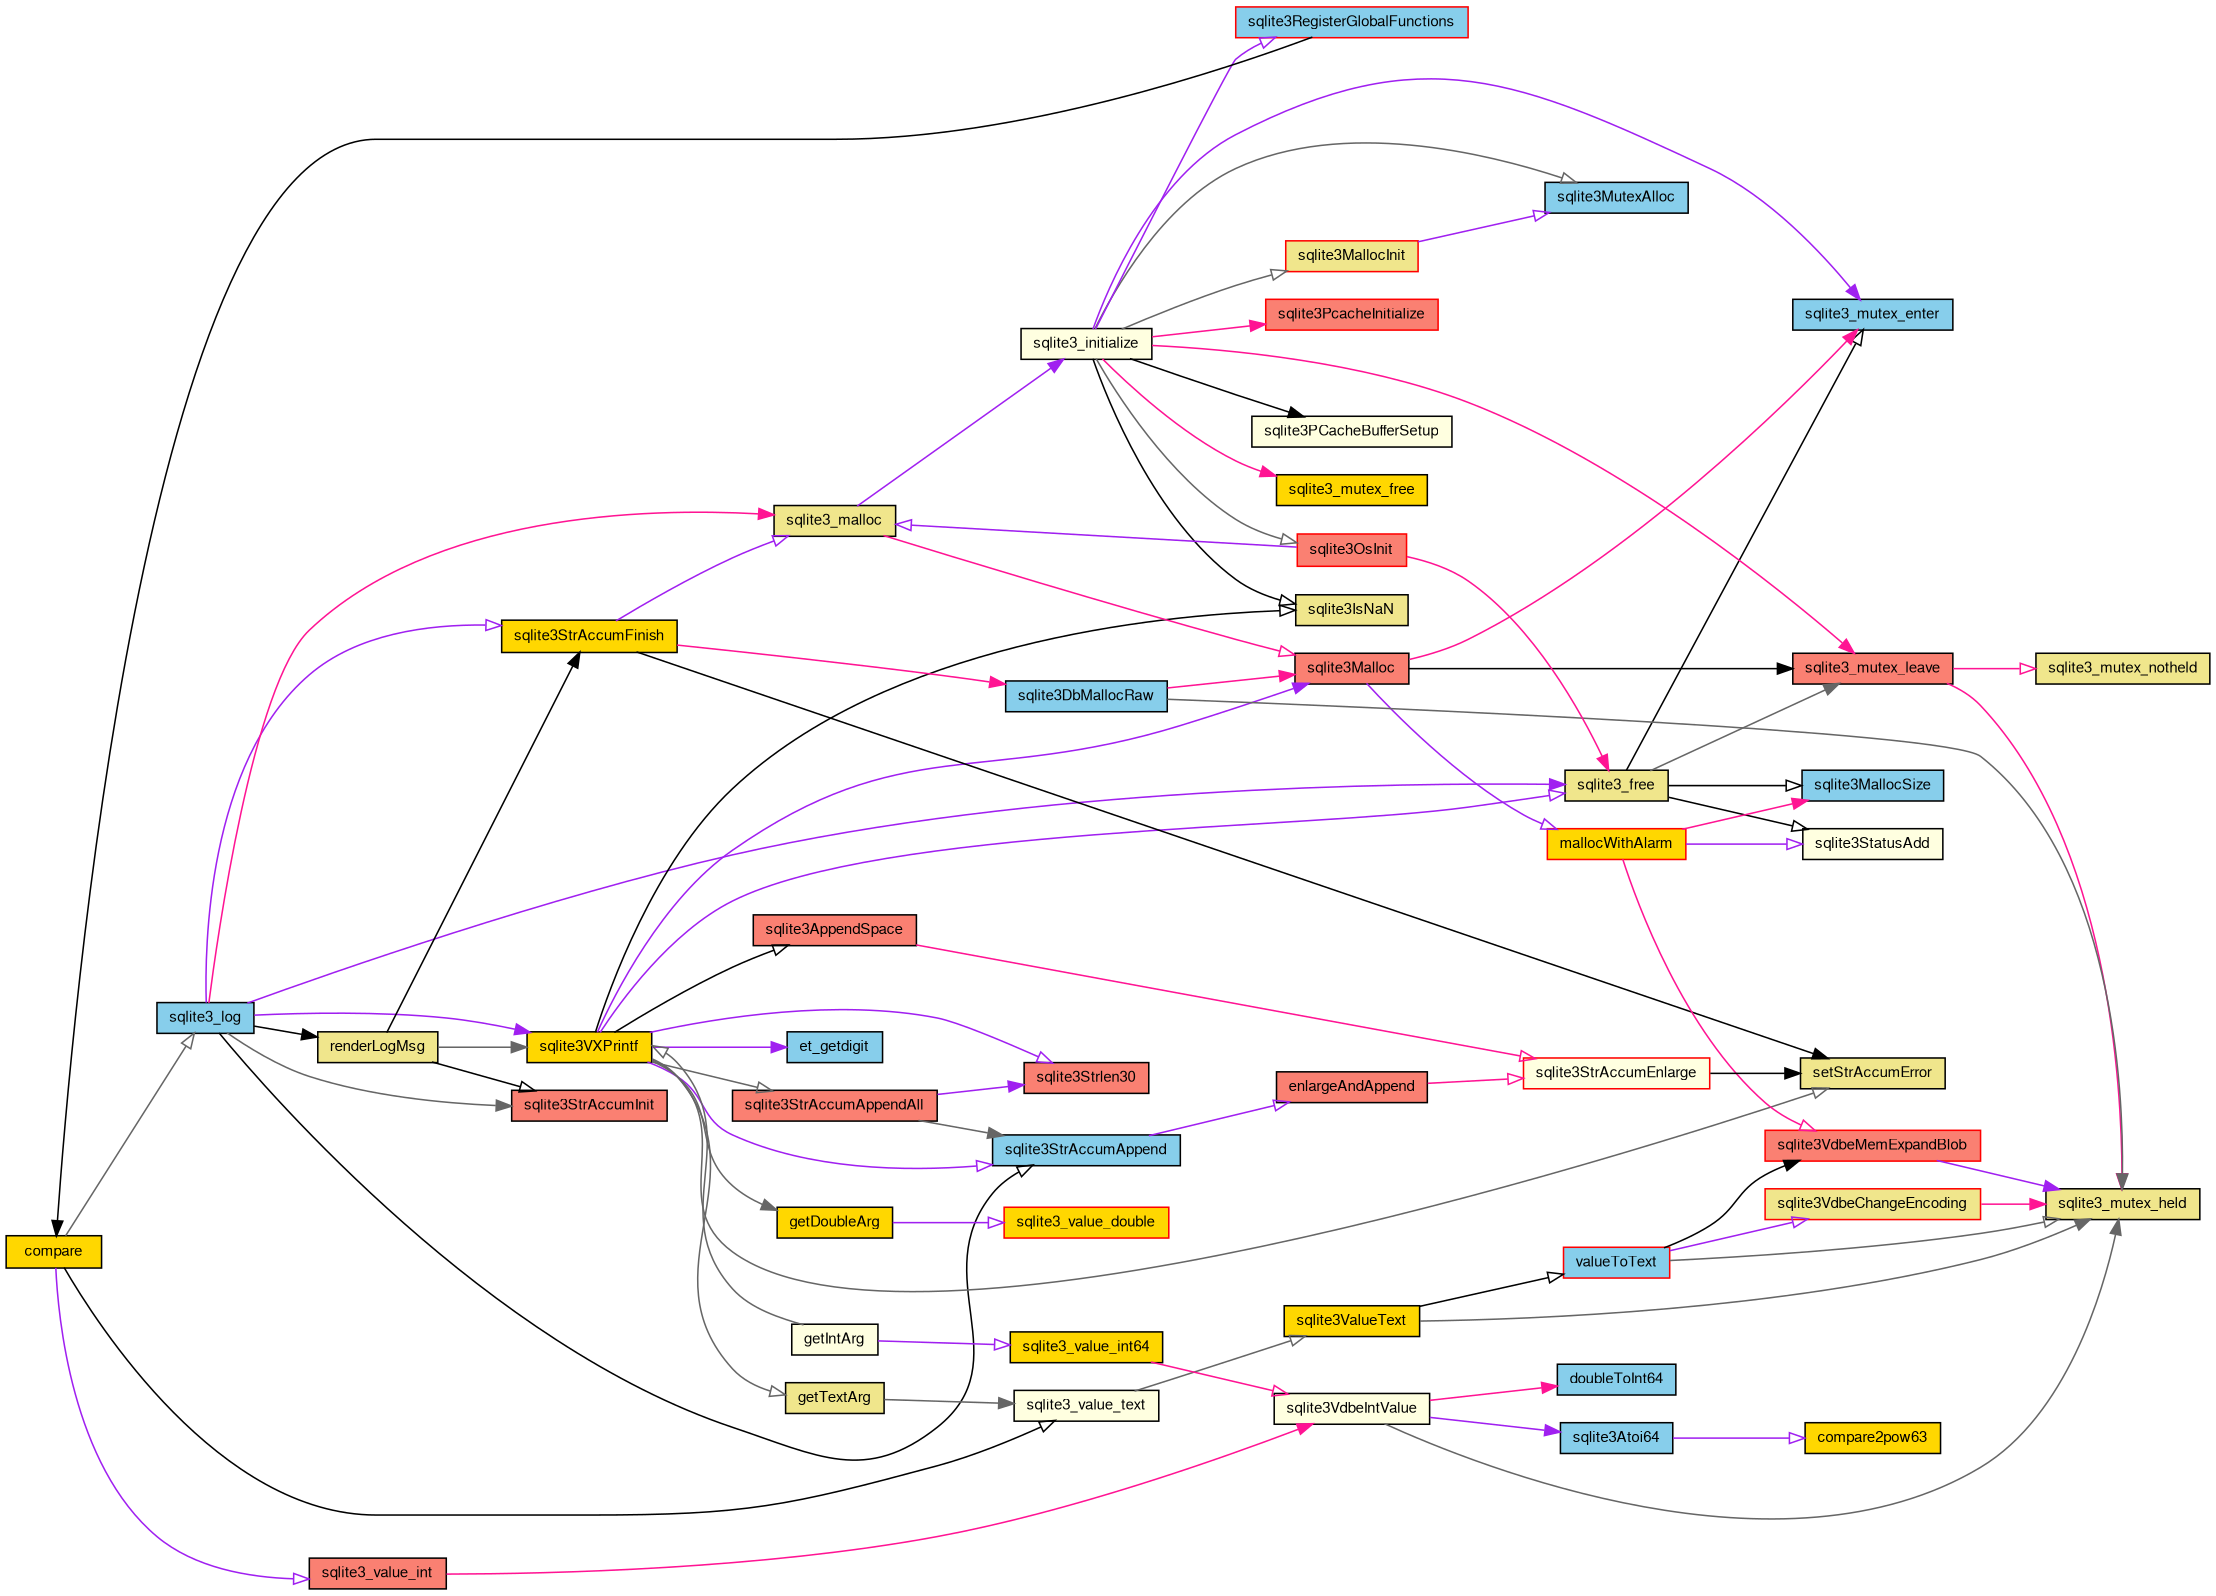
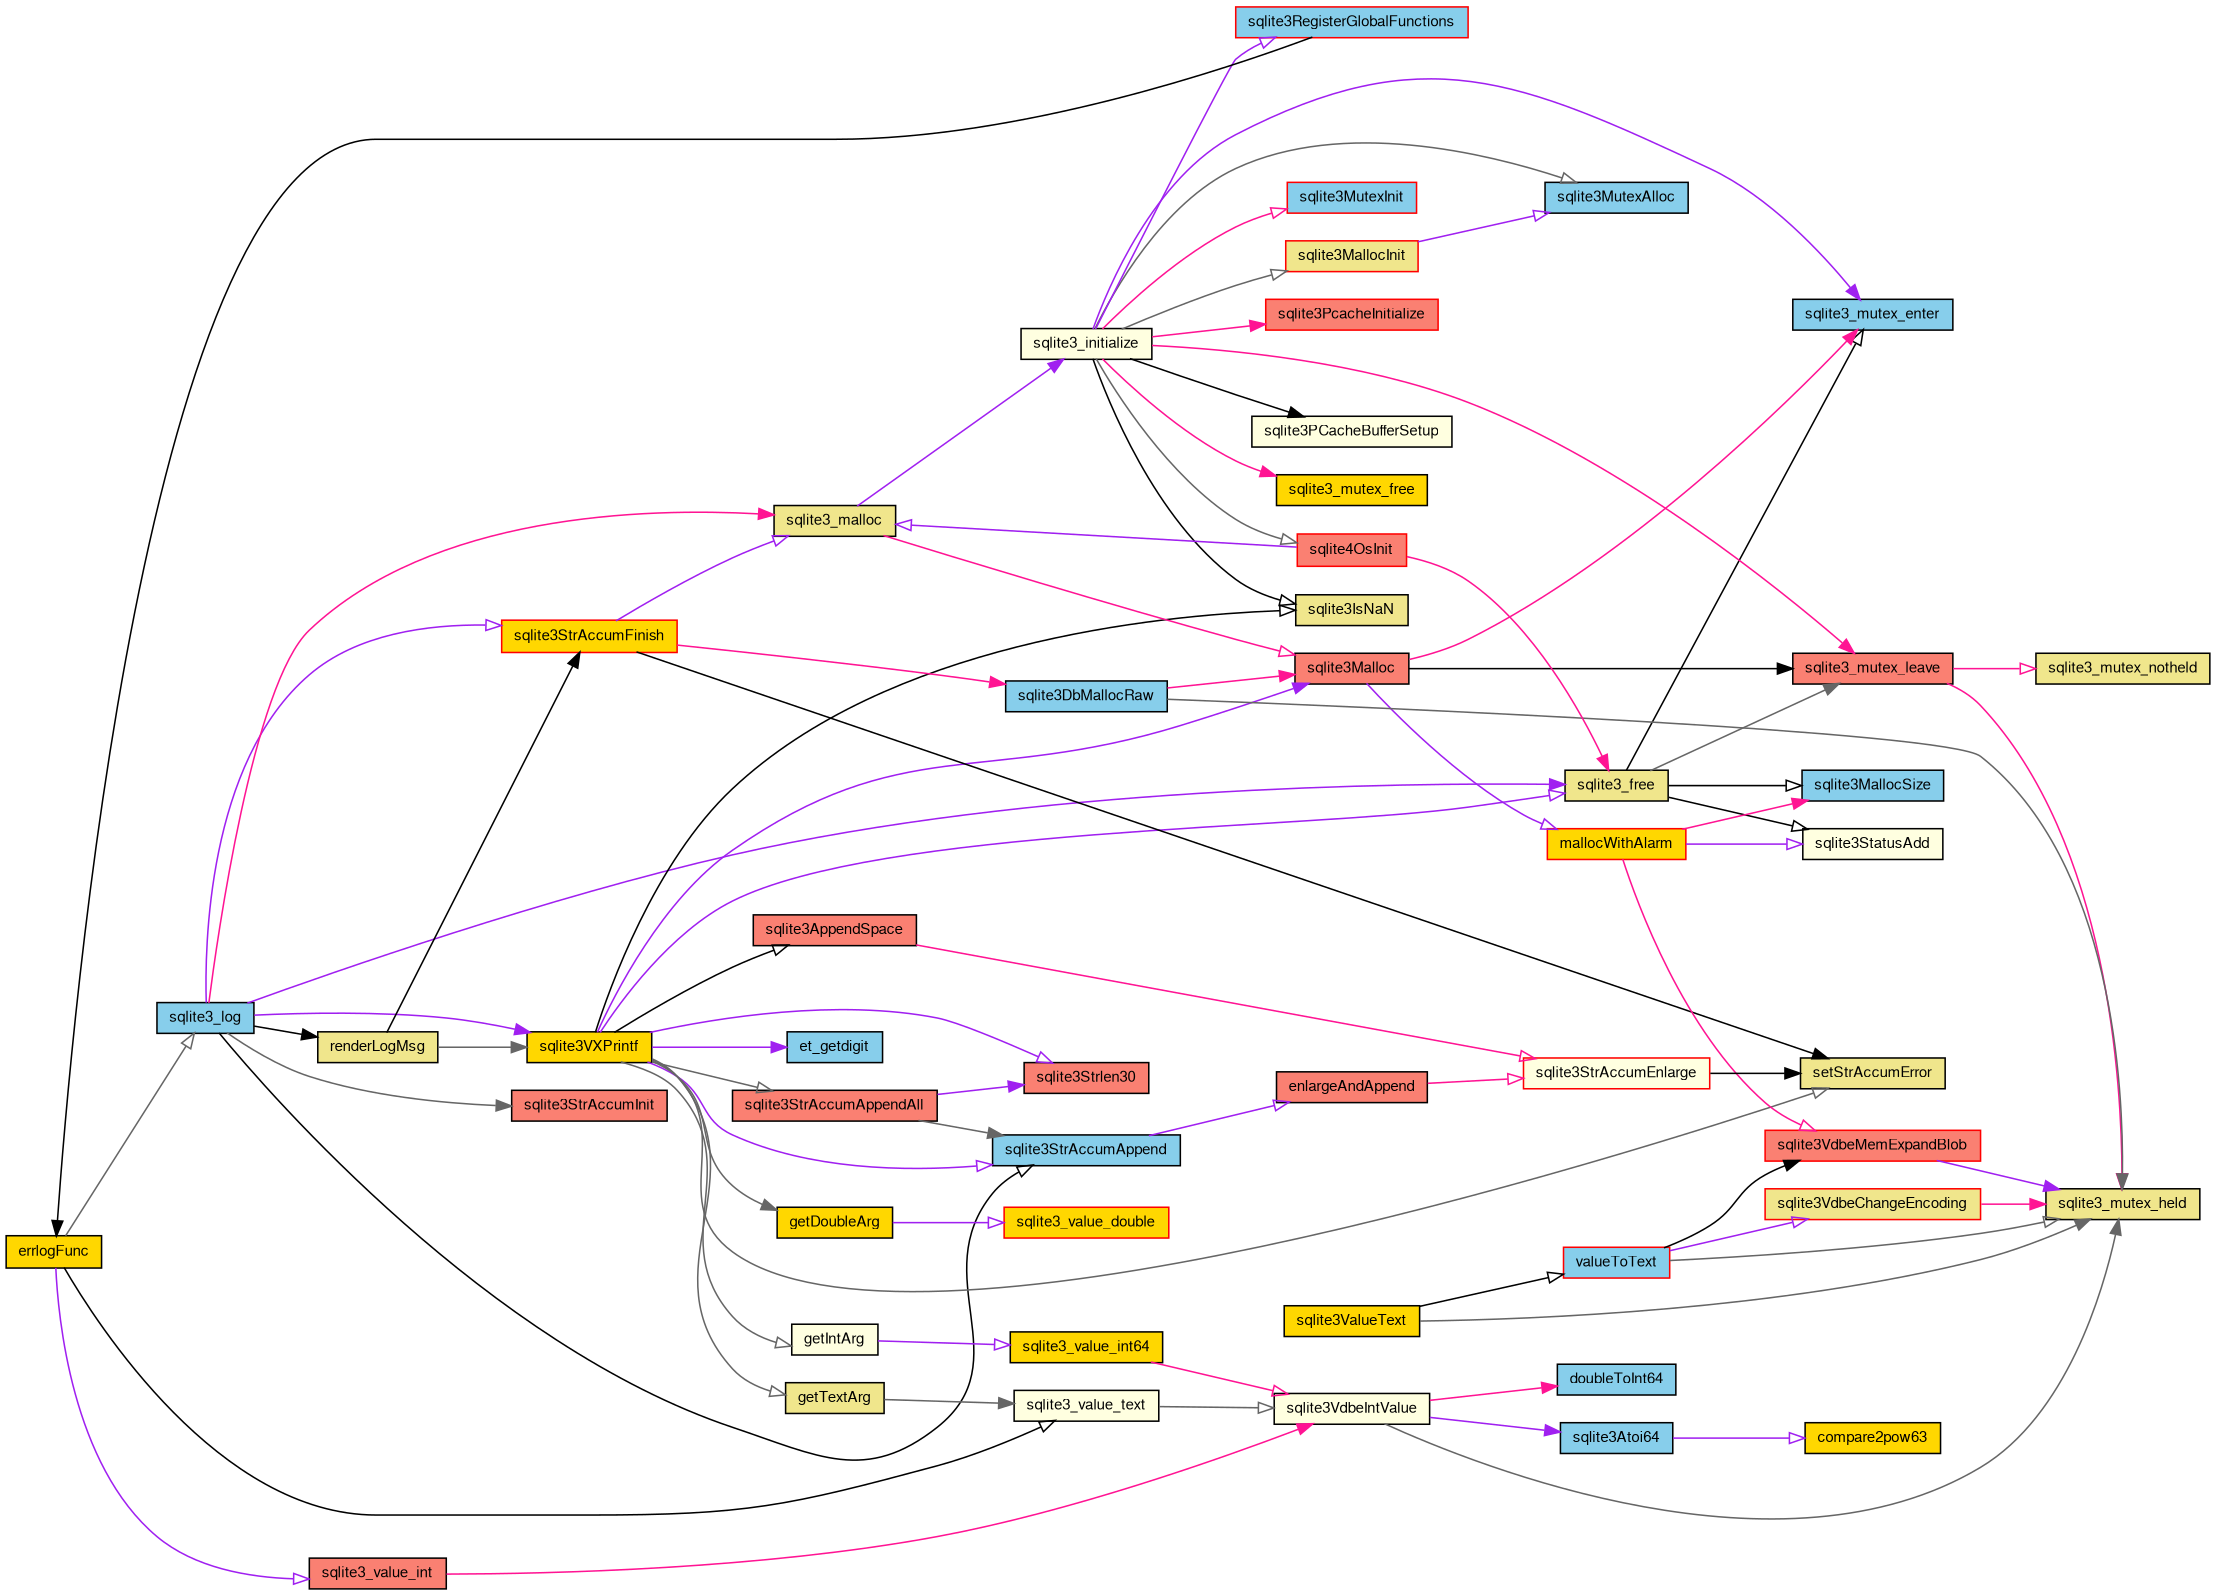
none -> (1352, 198)
(1352, 550) -> (1352, 550)
(589, 636) -> (589, 636)
(476, 1074) -> none
(710, 1250) -> (710, 1276)
(54, 1252) -> (54, 1252)
(1213, 1366) -> (1209, 1407)
